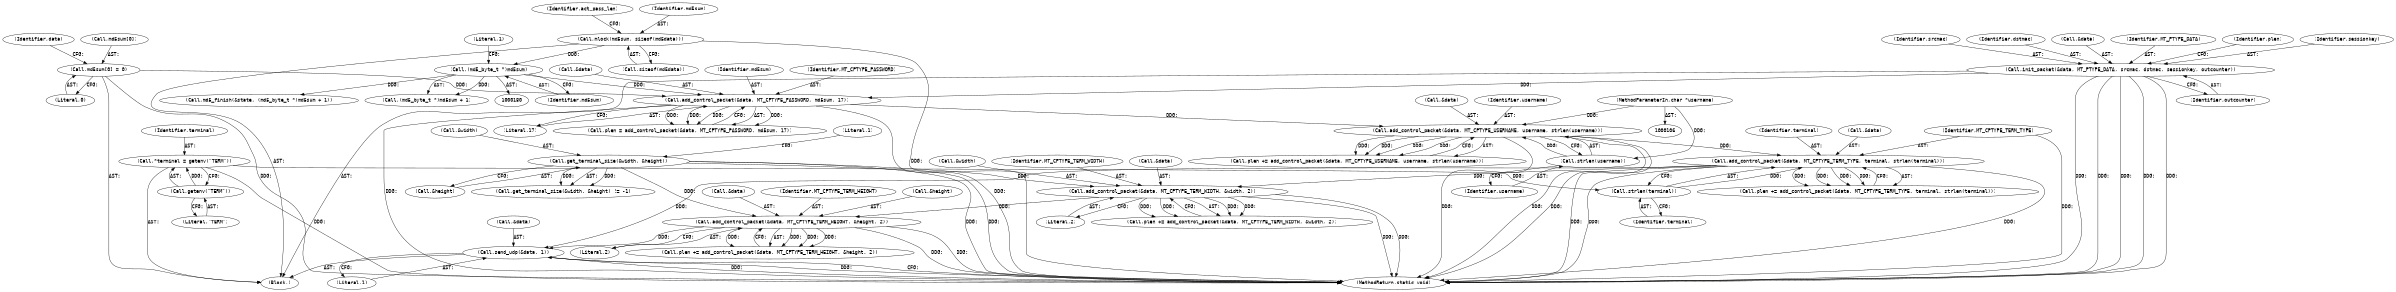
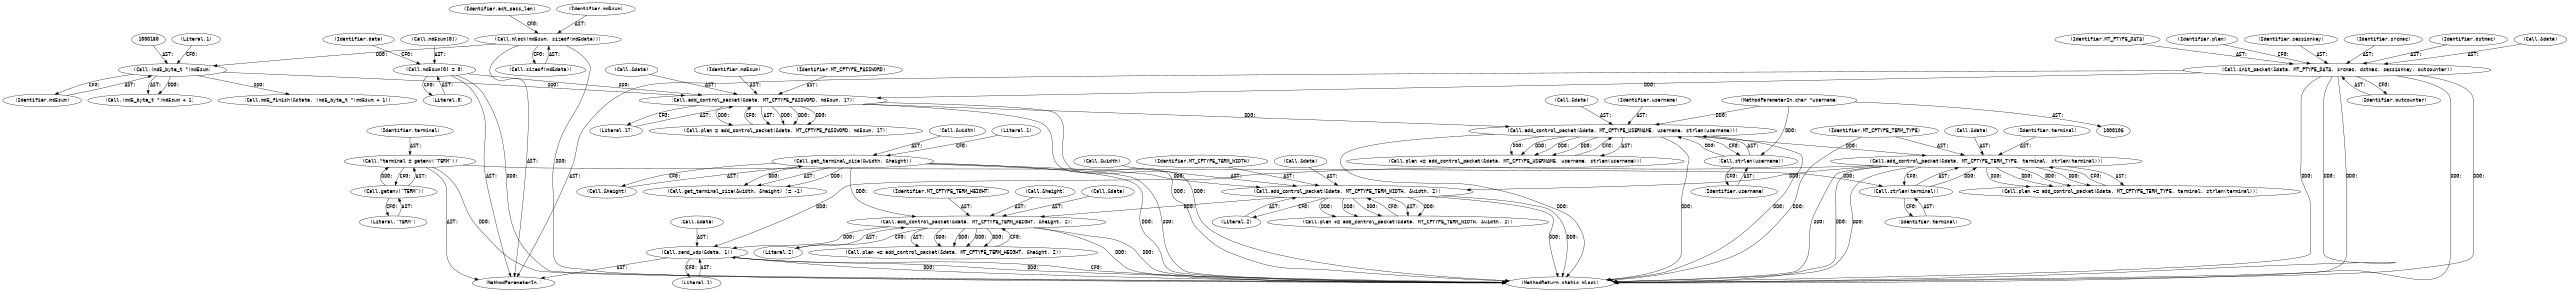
(503, 83) -> (159, 53)
(280, 283) -> (514, 283)
(1394, 283) -> (1560, 283)
